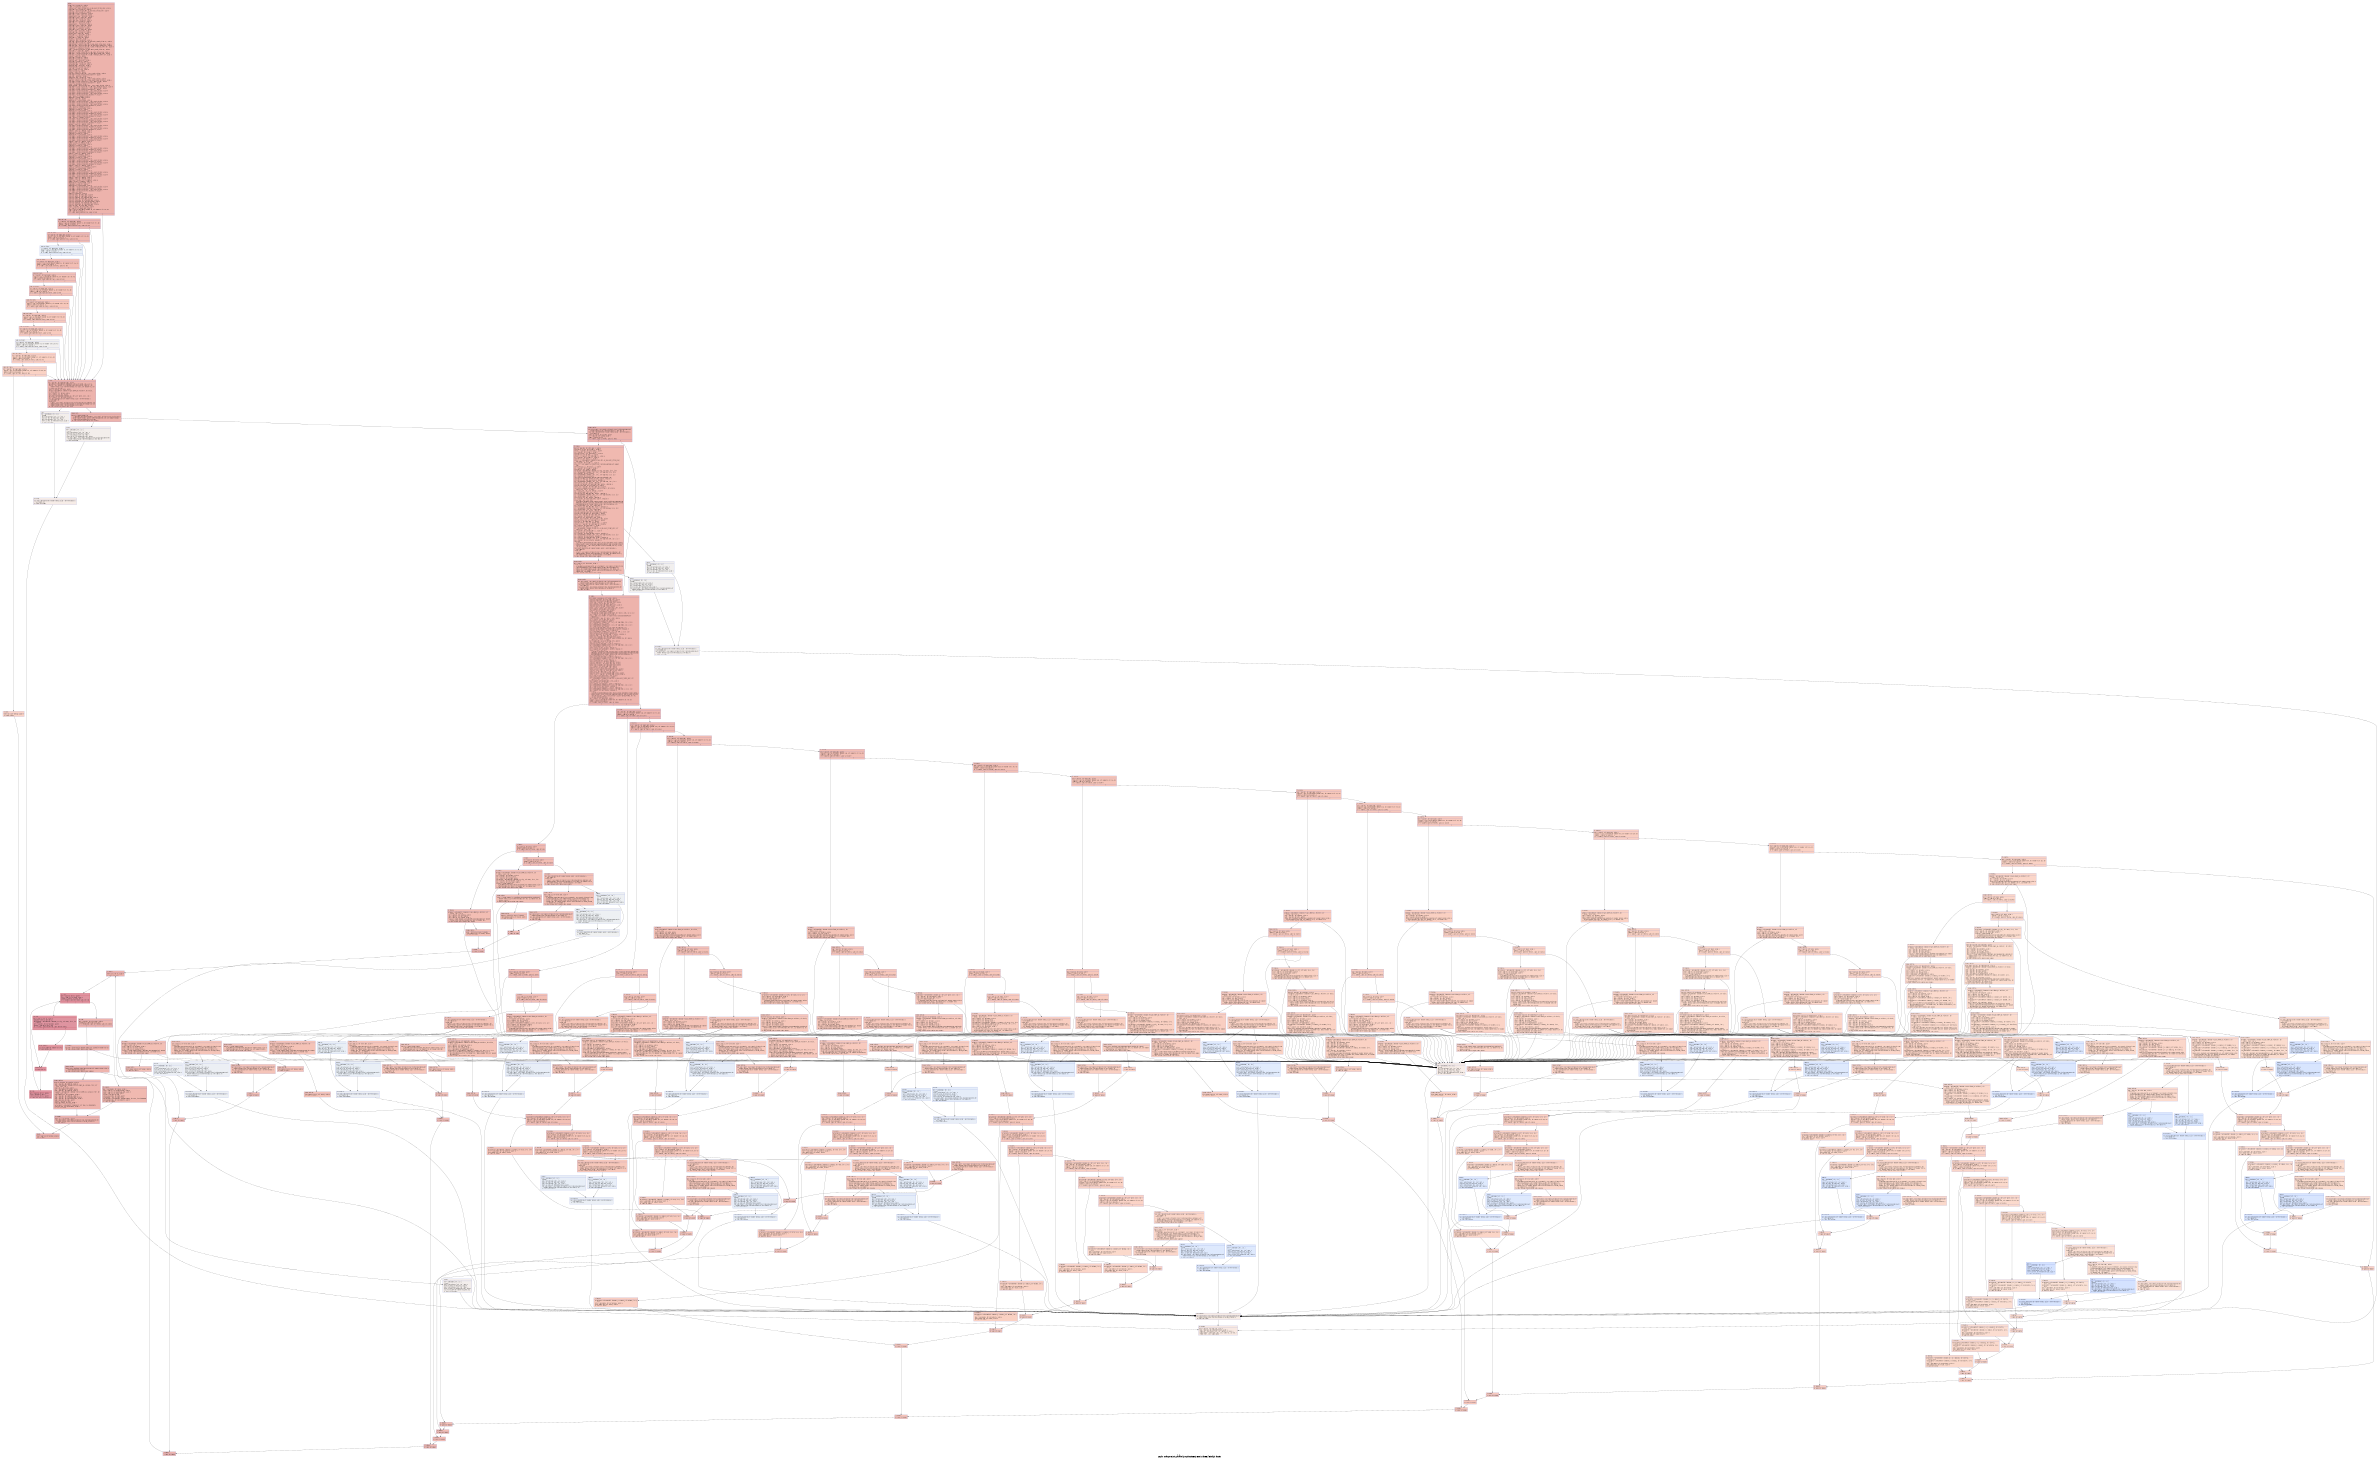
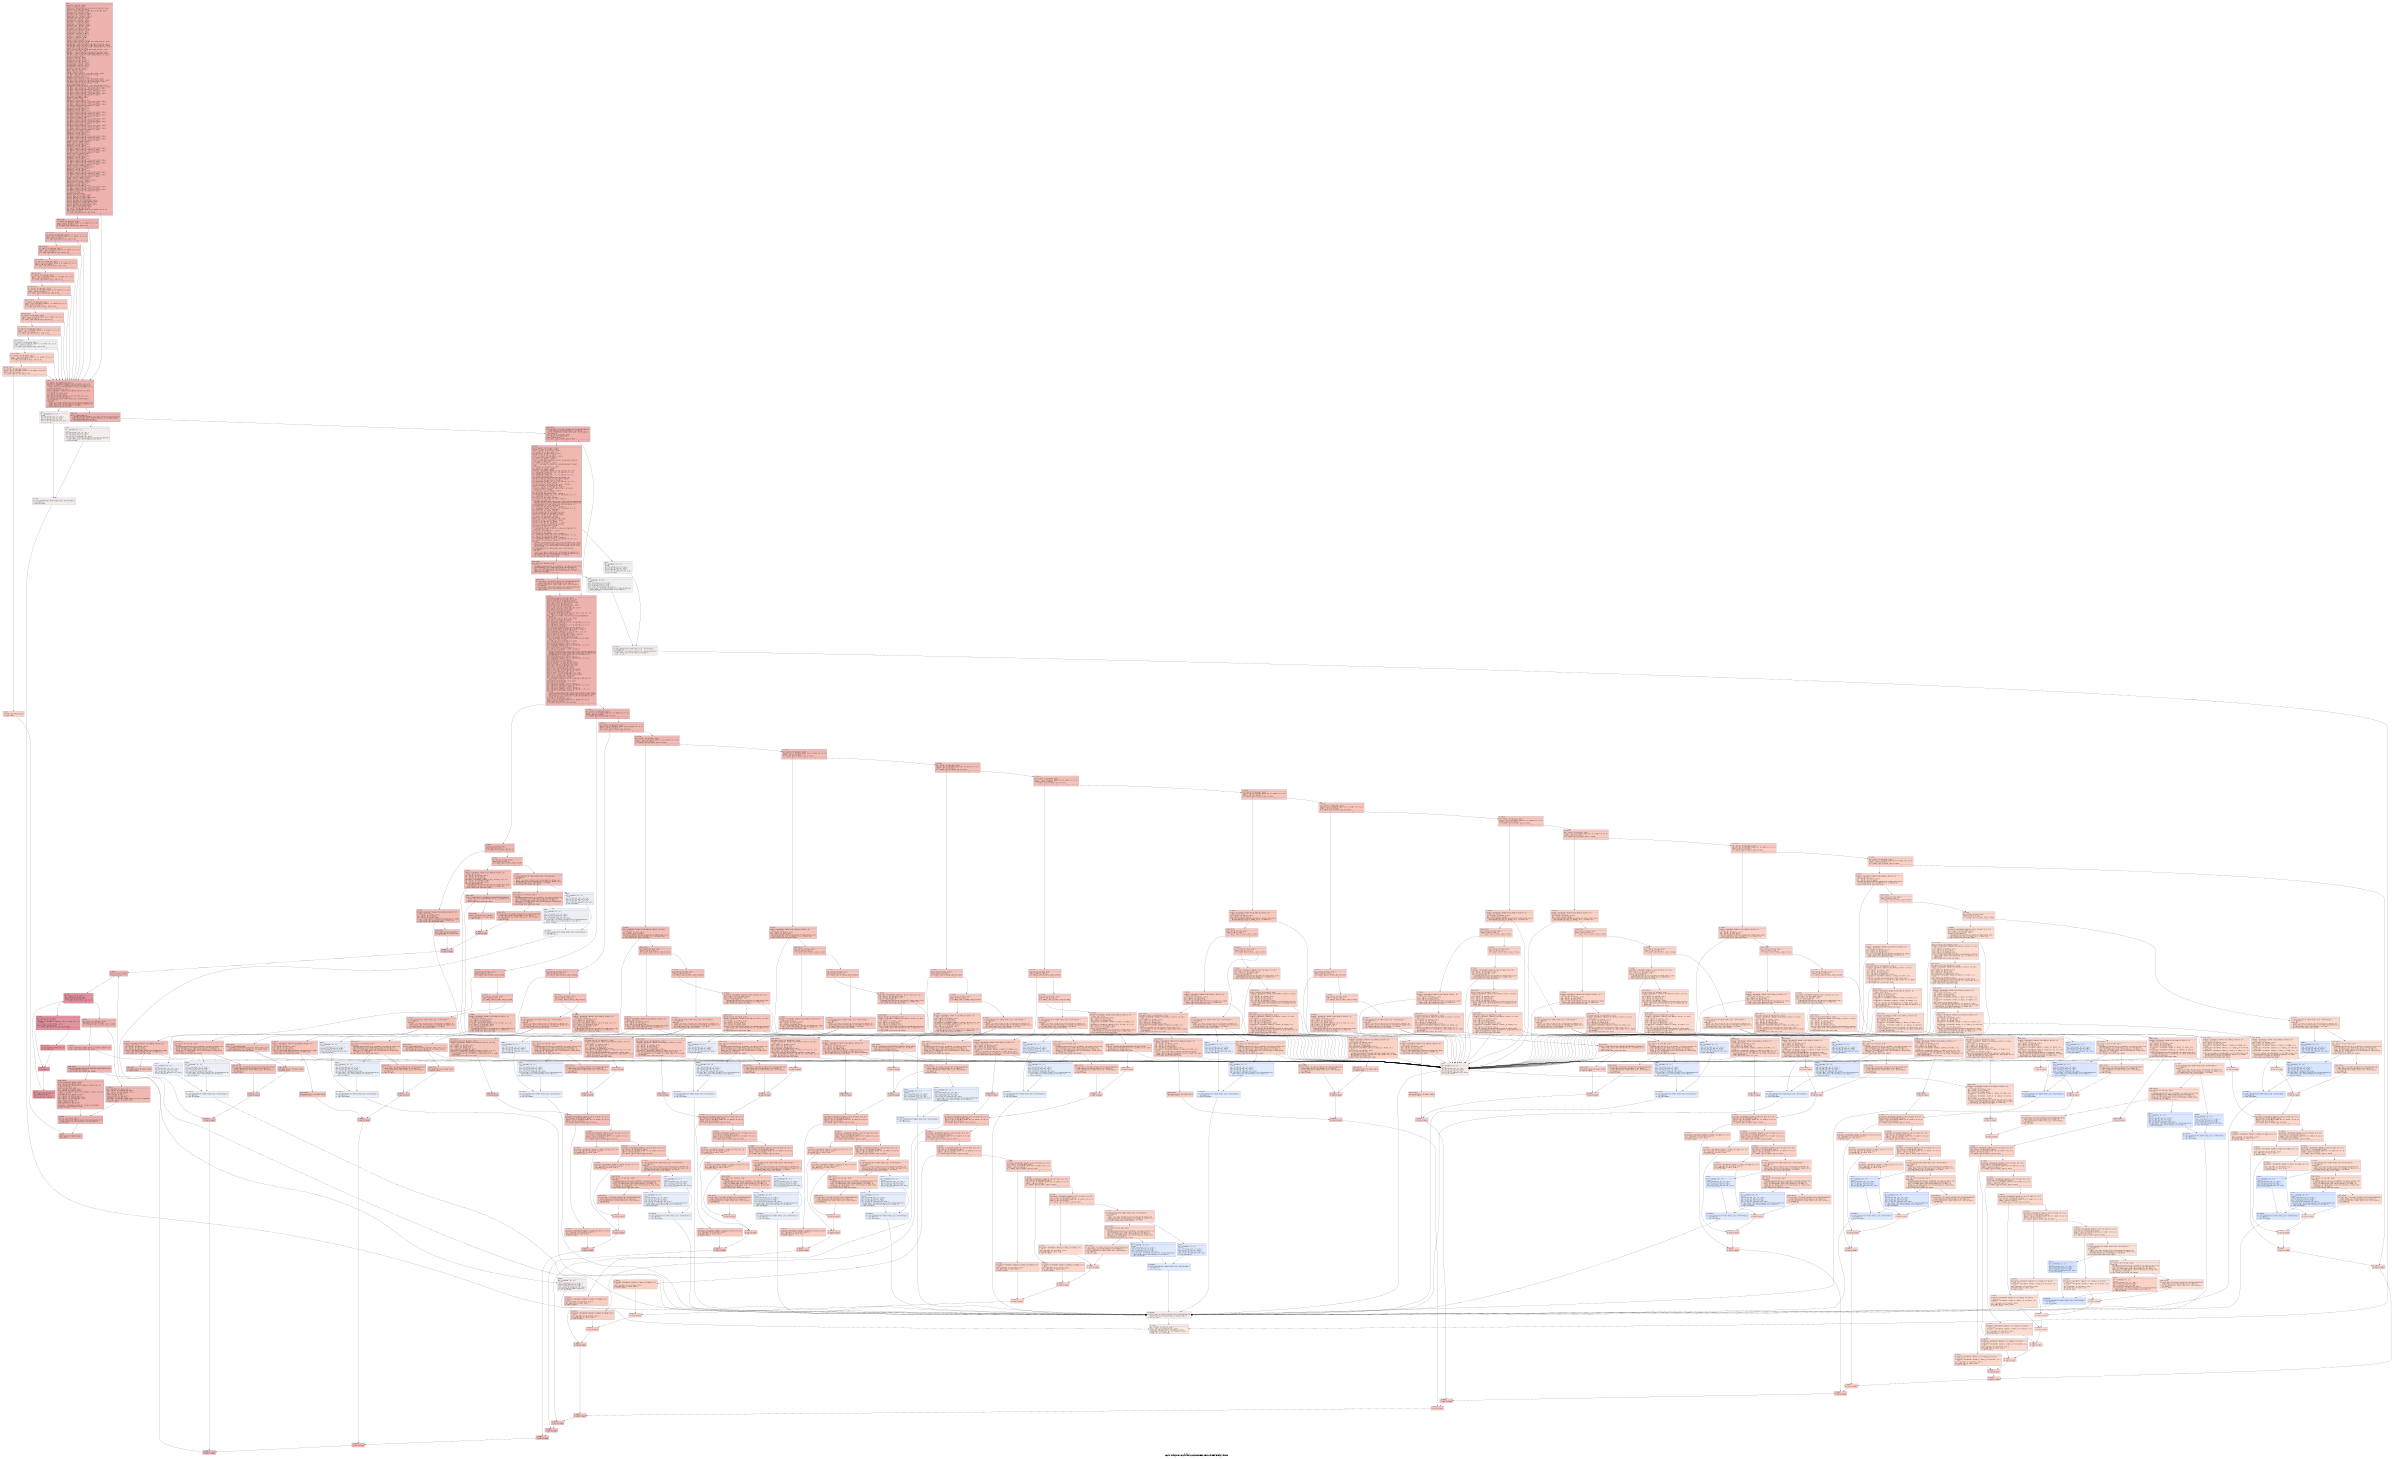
(61, 251) -> (59, 251)
none -> (636, 1182)
(2113, 1286) -> (2135, 1284)
